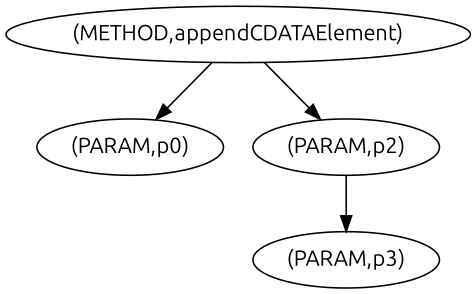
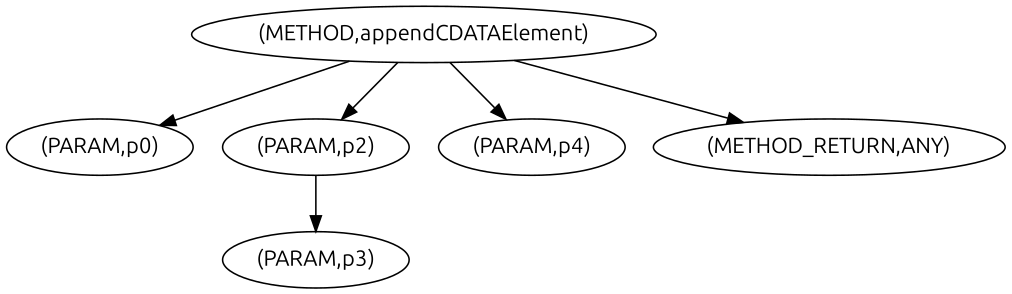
none -> (532, 147)
none -> (829, 147)
